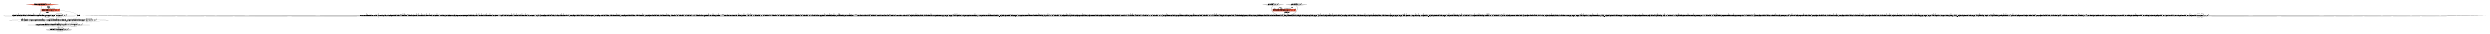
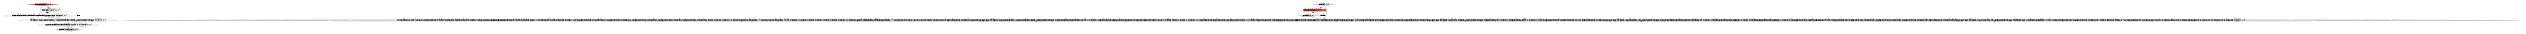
(49, 7) -> (48, 7)
(1278, 7) -> (1312, 13)
(51, 10) -> (51, 10)
